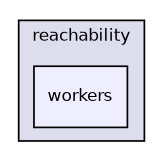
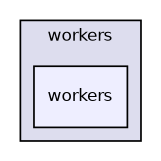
(82, 37) -> (81, 37)
